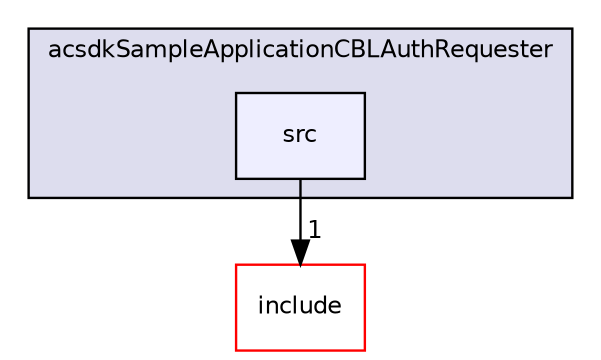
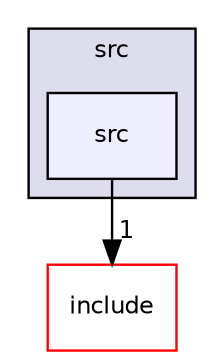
(300, 51) -> (112, 51)
